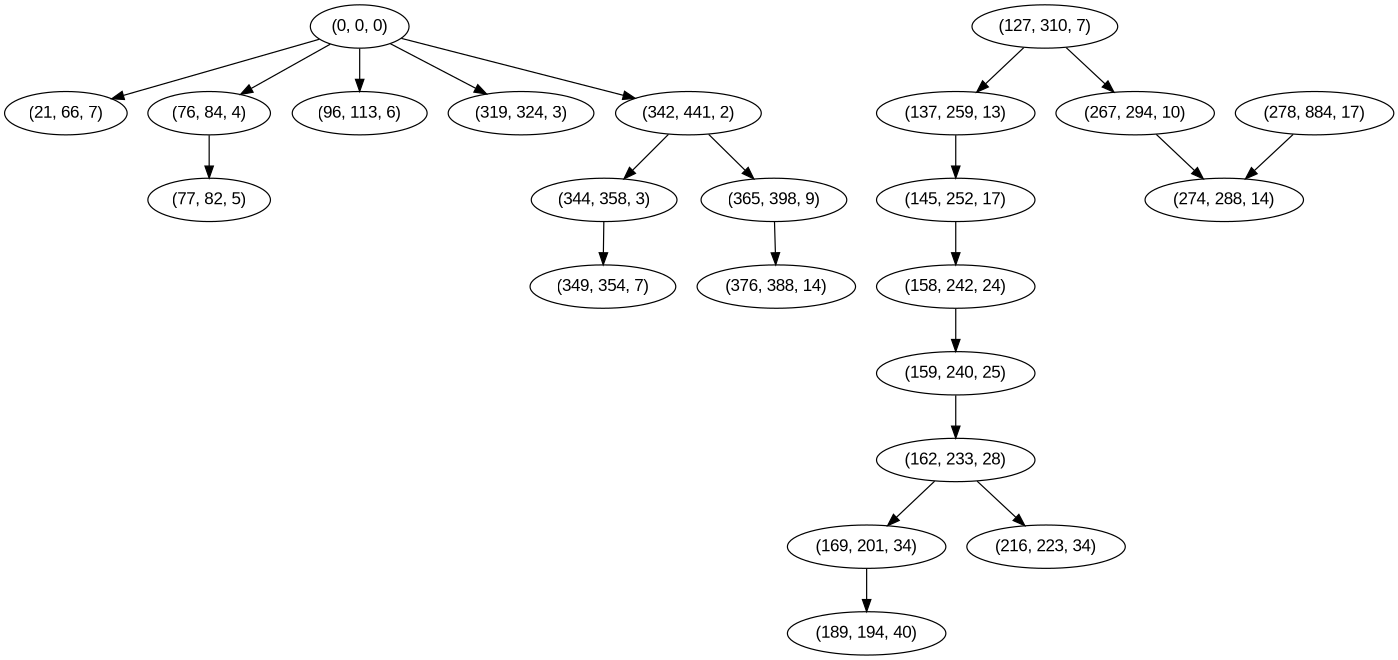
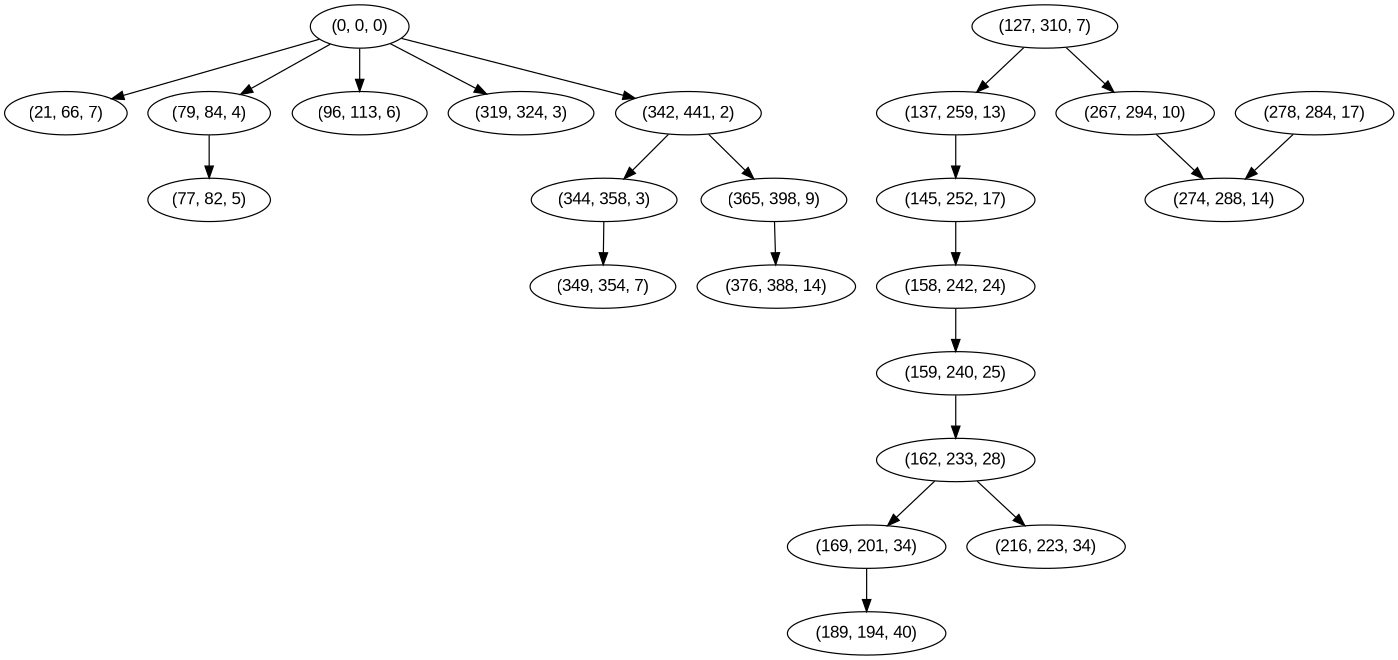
(209, 113) -> (209, 113)
(1315, 113) -> (1315, 113)
